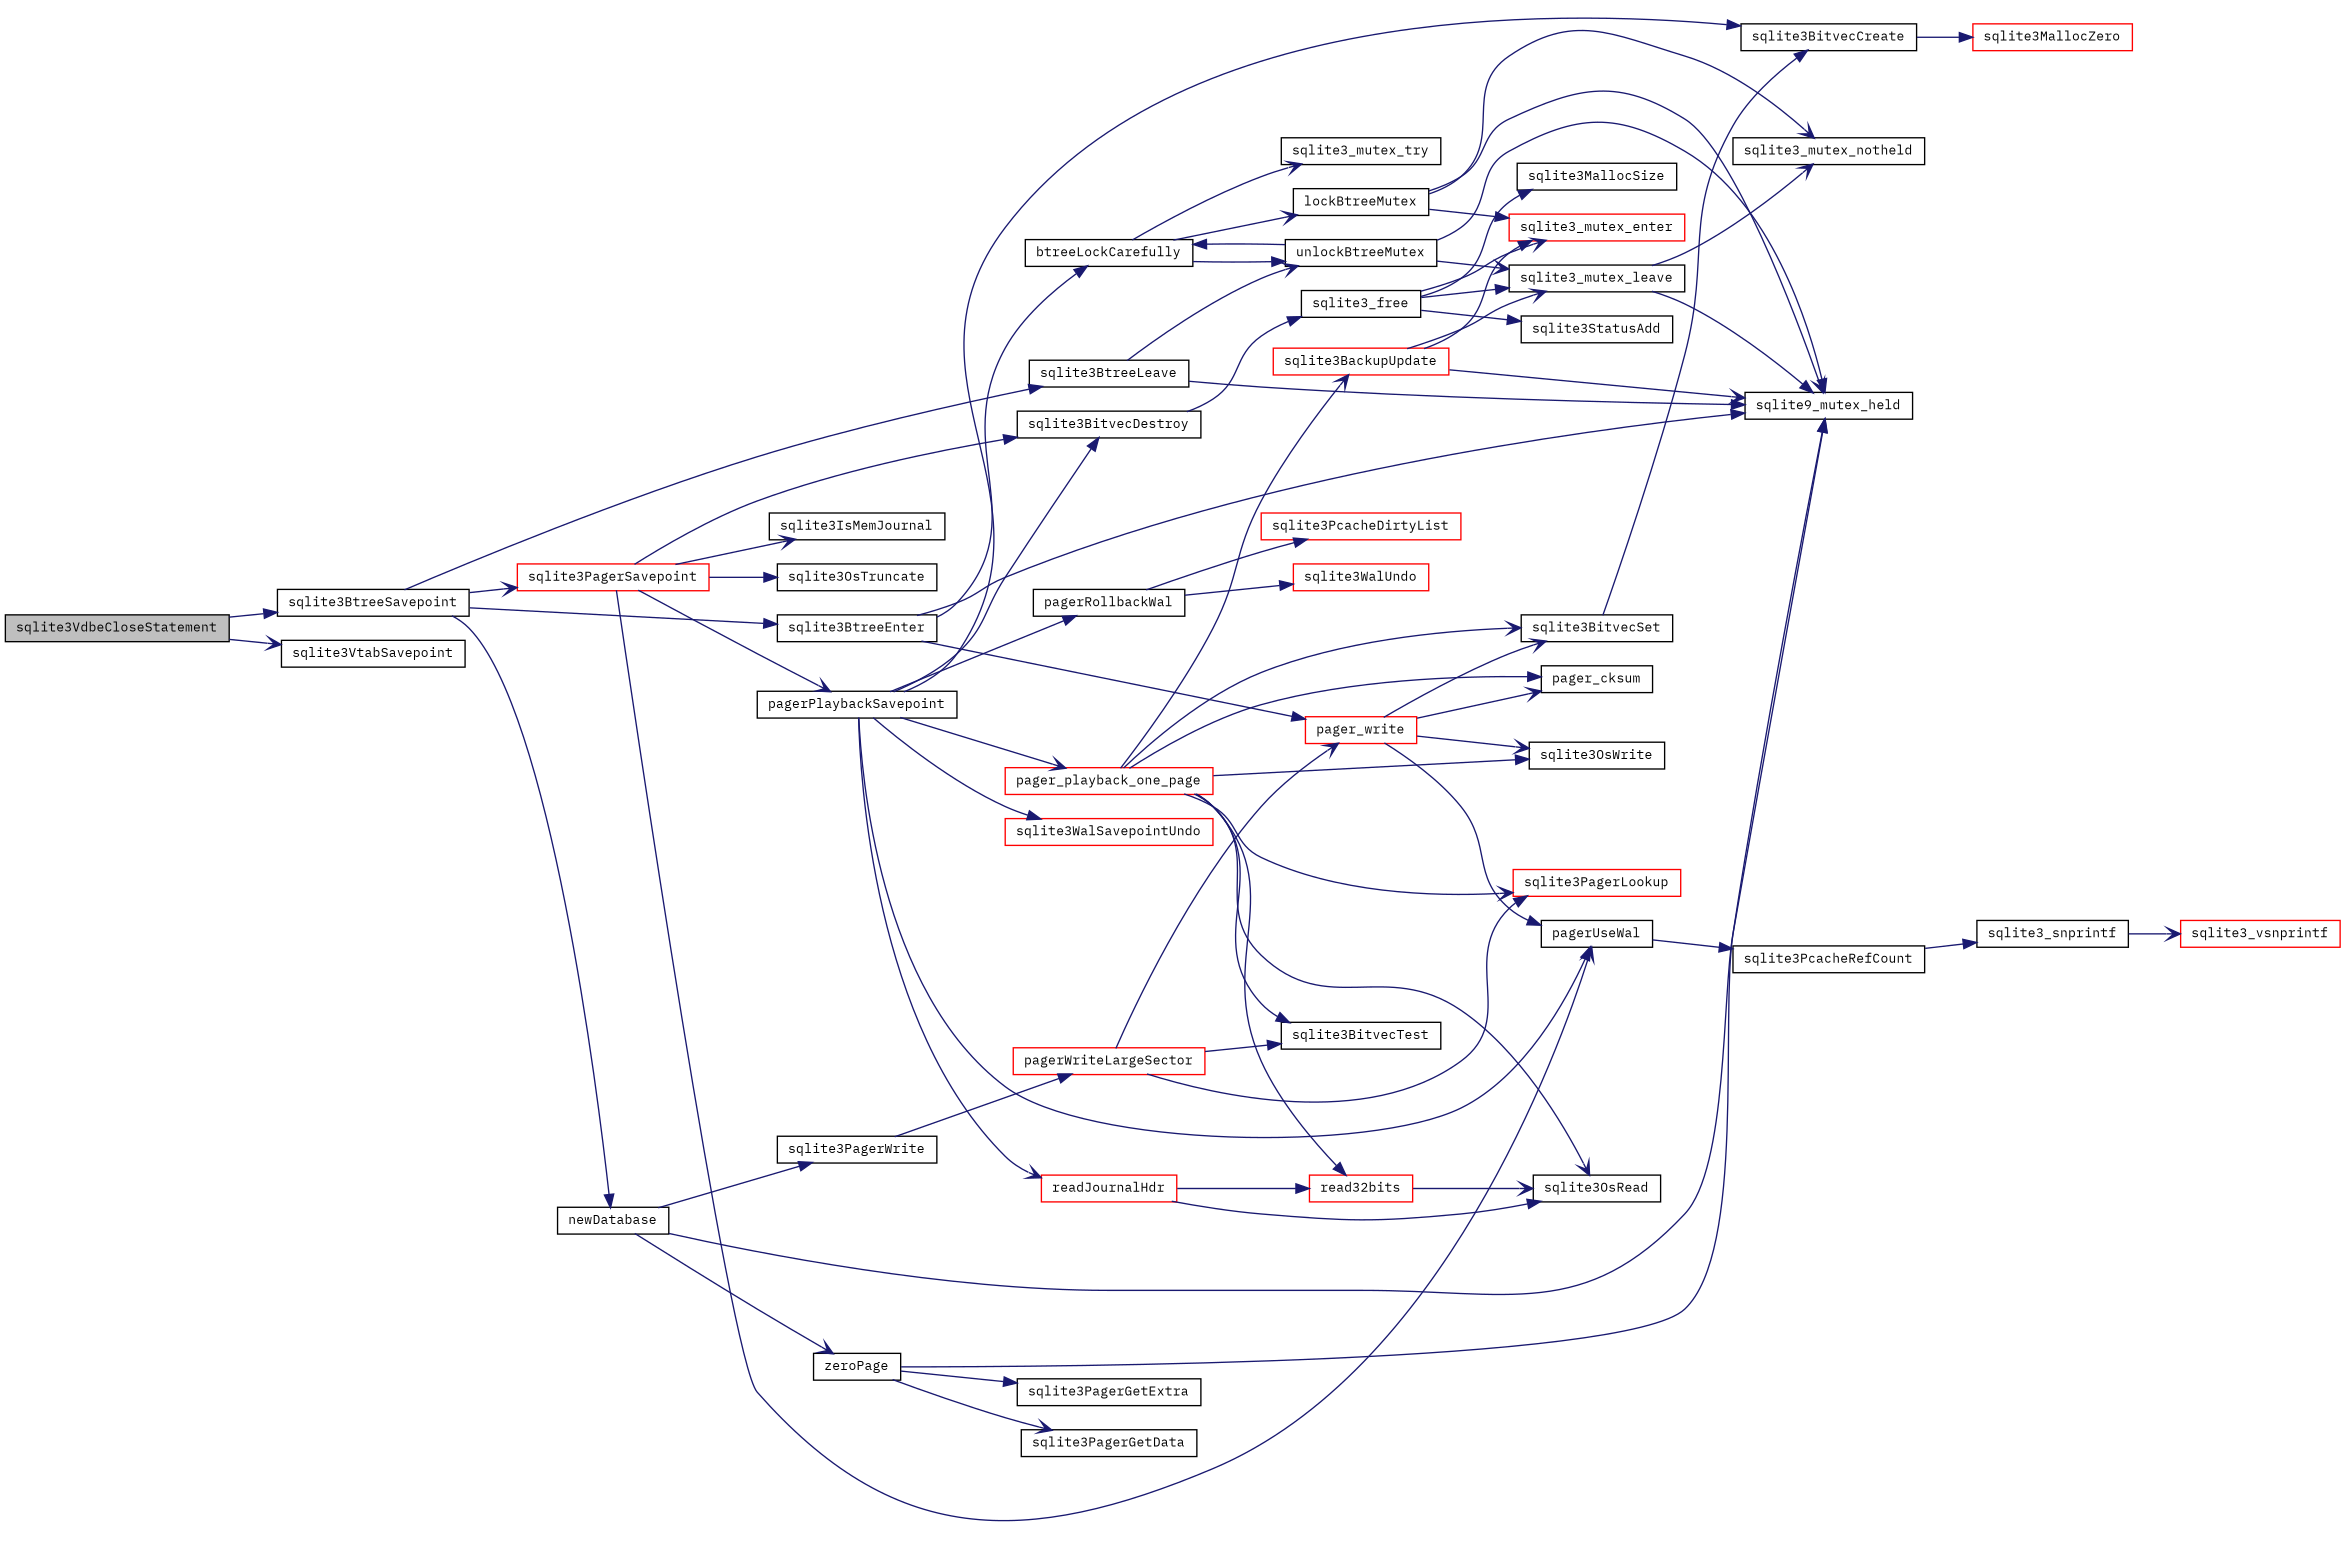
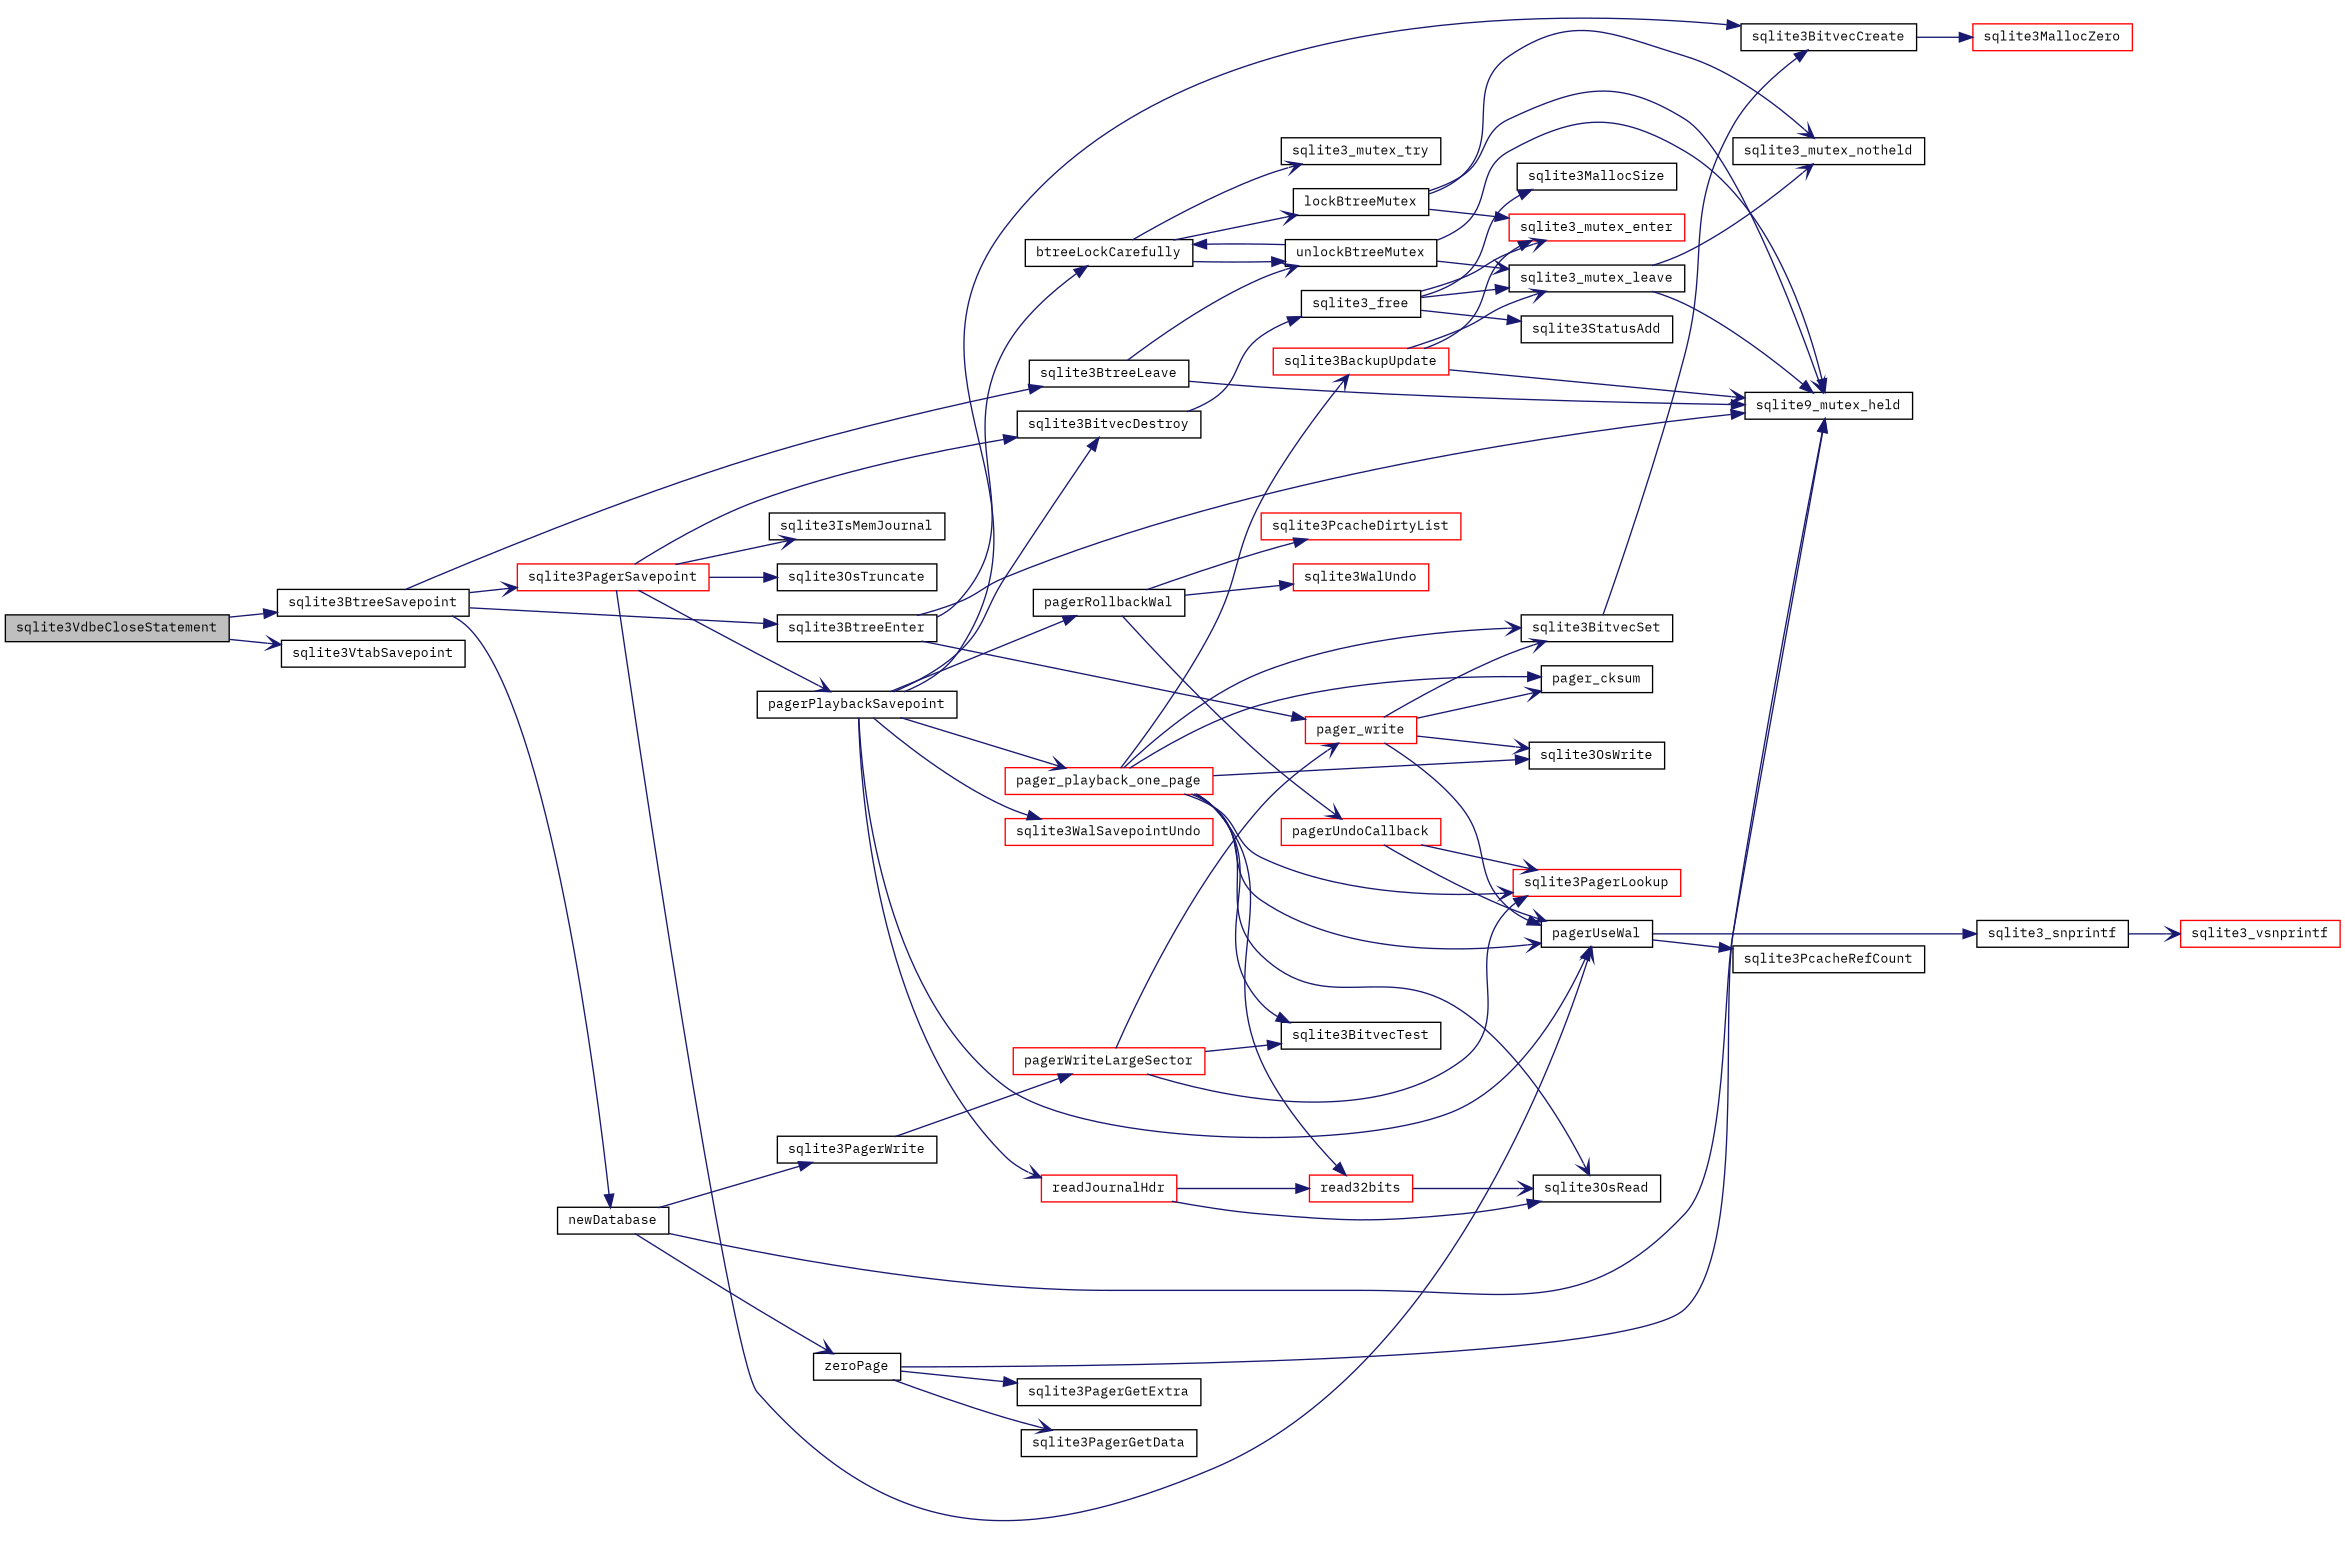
none -> (1361, 832)
none -> (1325, 931)
(1944, 946) -> (1808, 934)
